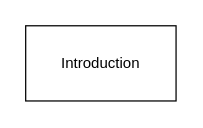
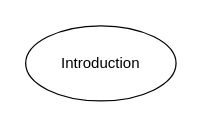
(101, 63) -> (101, 63)
